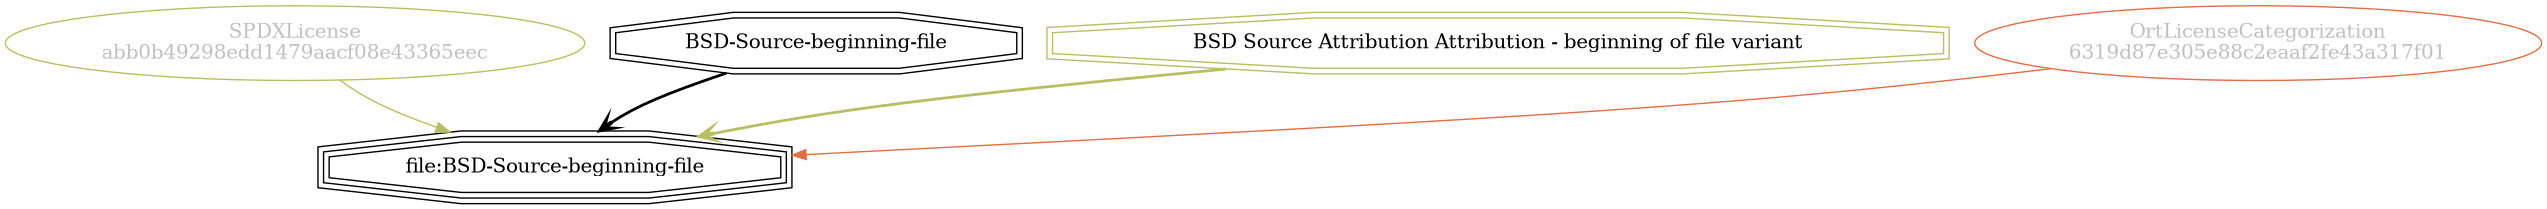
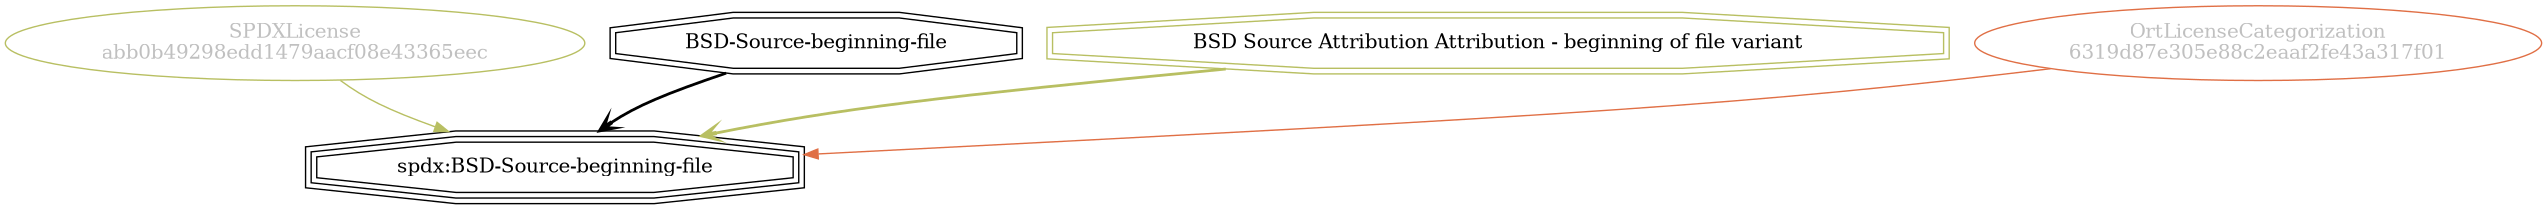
(555, 167) -> (555, 167)
